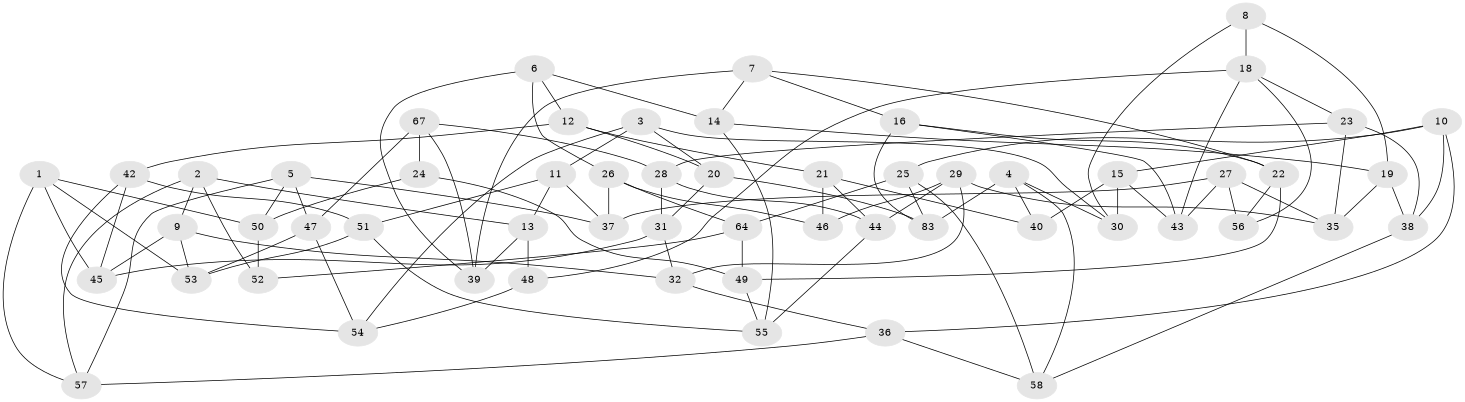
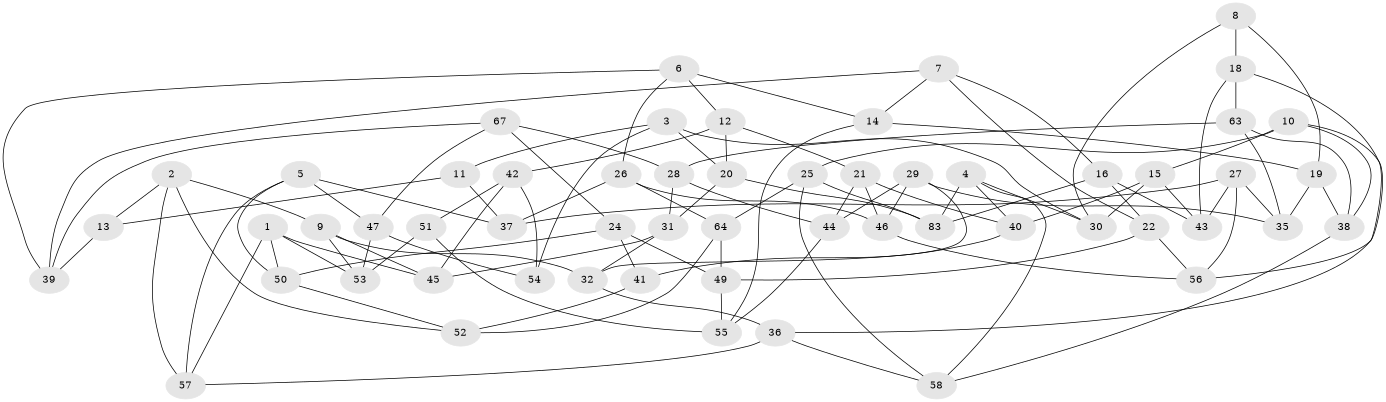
(1347, 122) -> (1236, 122)
(452, 203) -> none
none -> (1042, 267)
(528, 280) -> none
none -> (640, 280)
